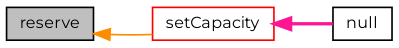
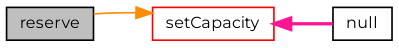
(131, 35) -> (115, 13)
